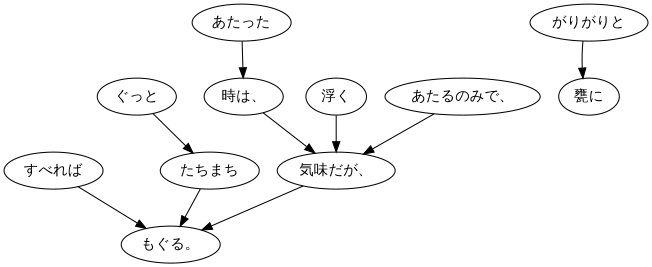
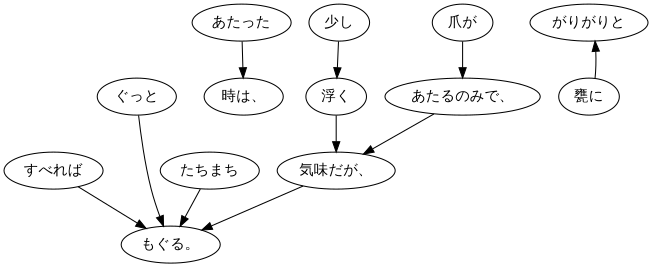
none -> (339, 23)
none -> (463, 23)
(582, 54) -> (596, 65)
(169, 130) -> (146, 166)
(285, 130) -> none
